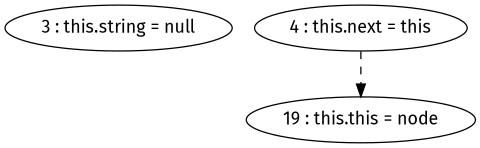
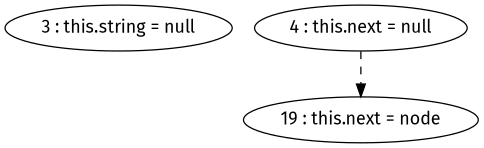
(361, 28) -> (361, 28)
(361, 120) -> (361, 120)
